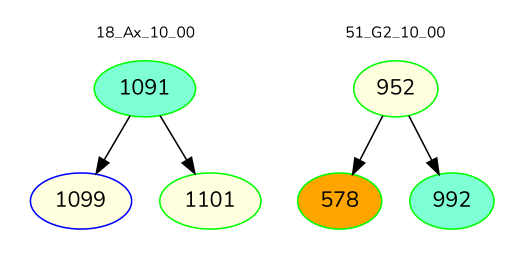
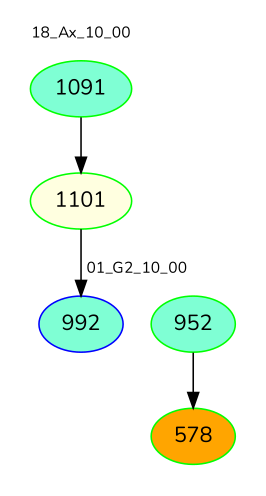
(396, 34) -> (137, 269)
(396, 89) -> (193, 324)
(420, 138) -> (81, 263)
(81, 201) -> none
(452, 201) -> (81, 324)
